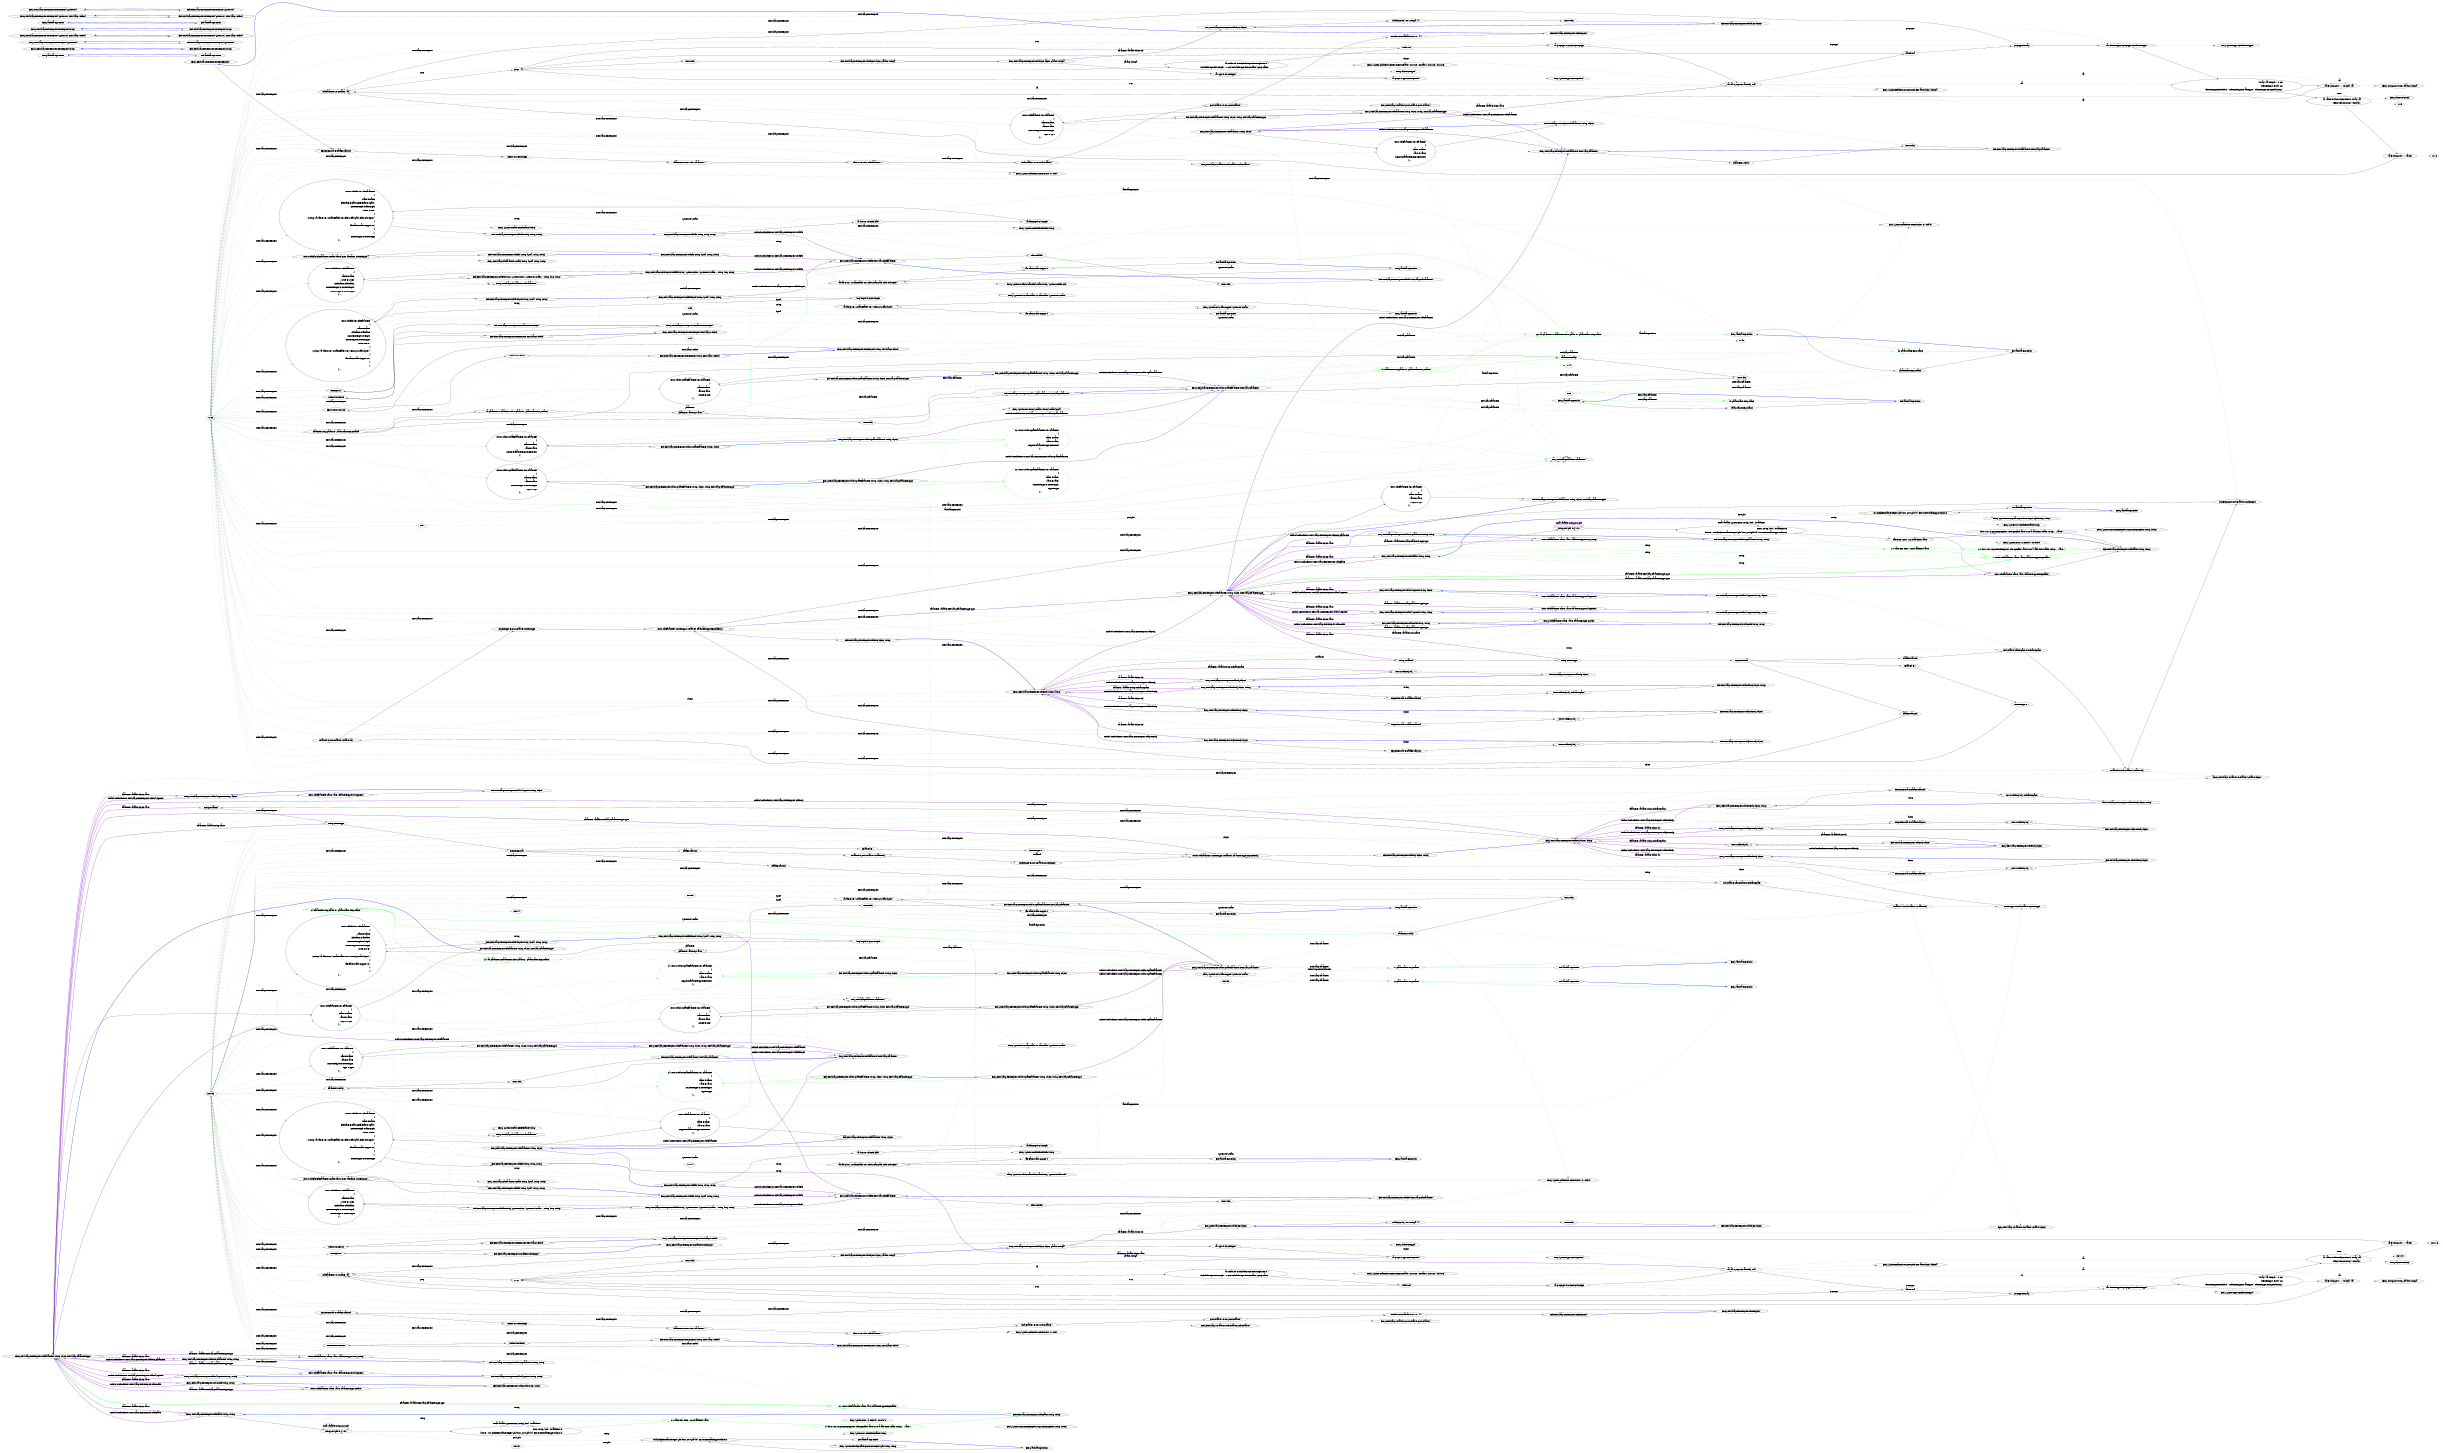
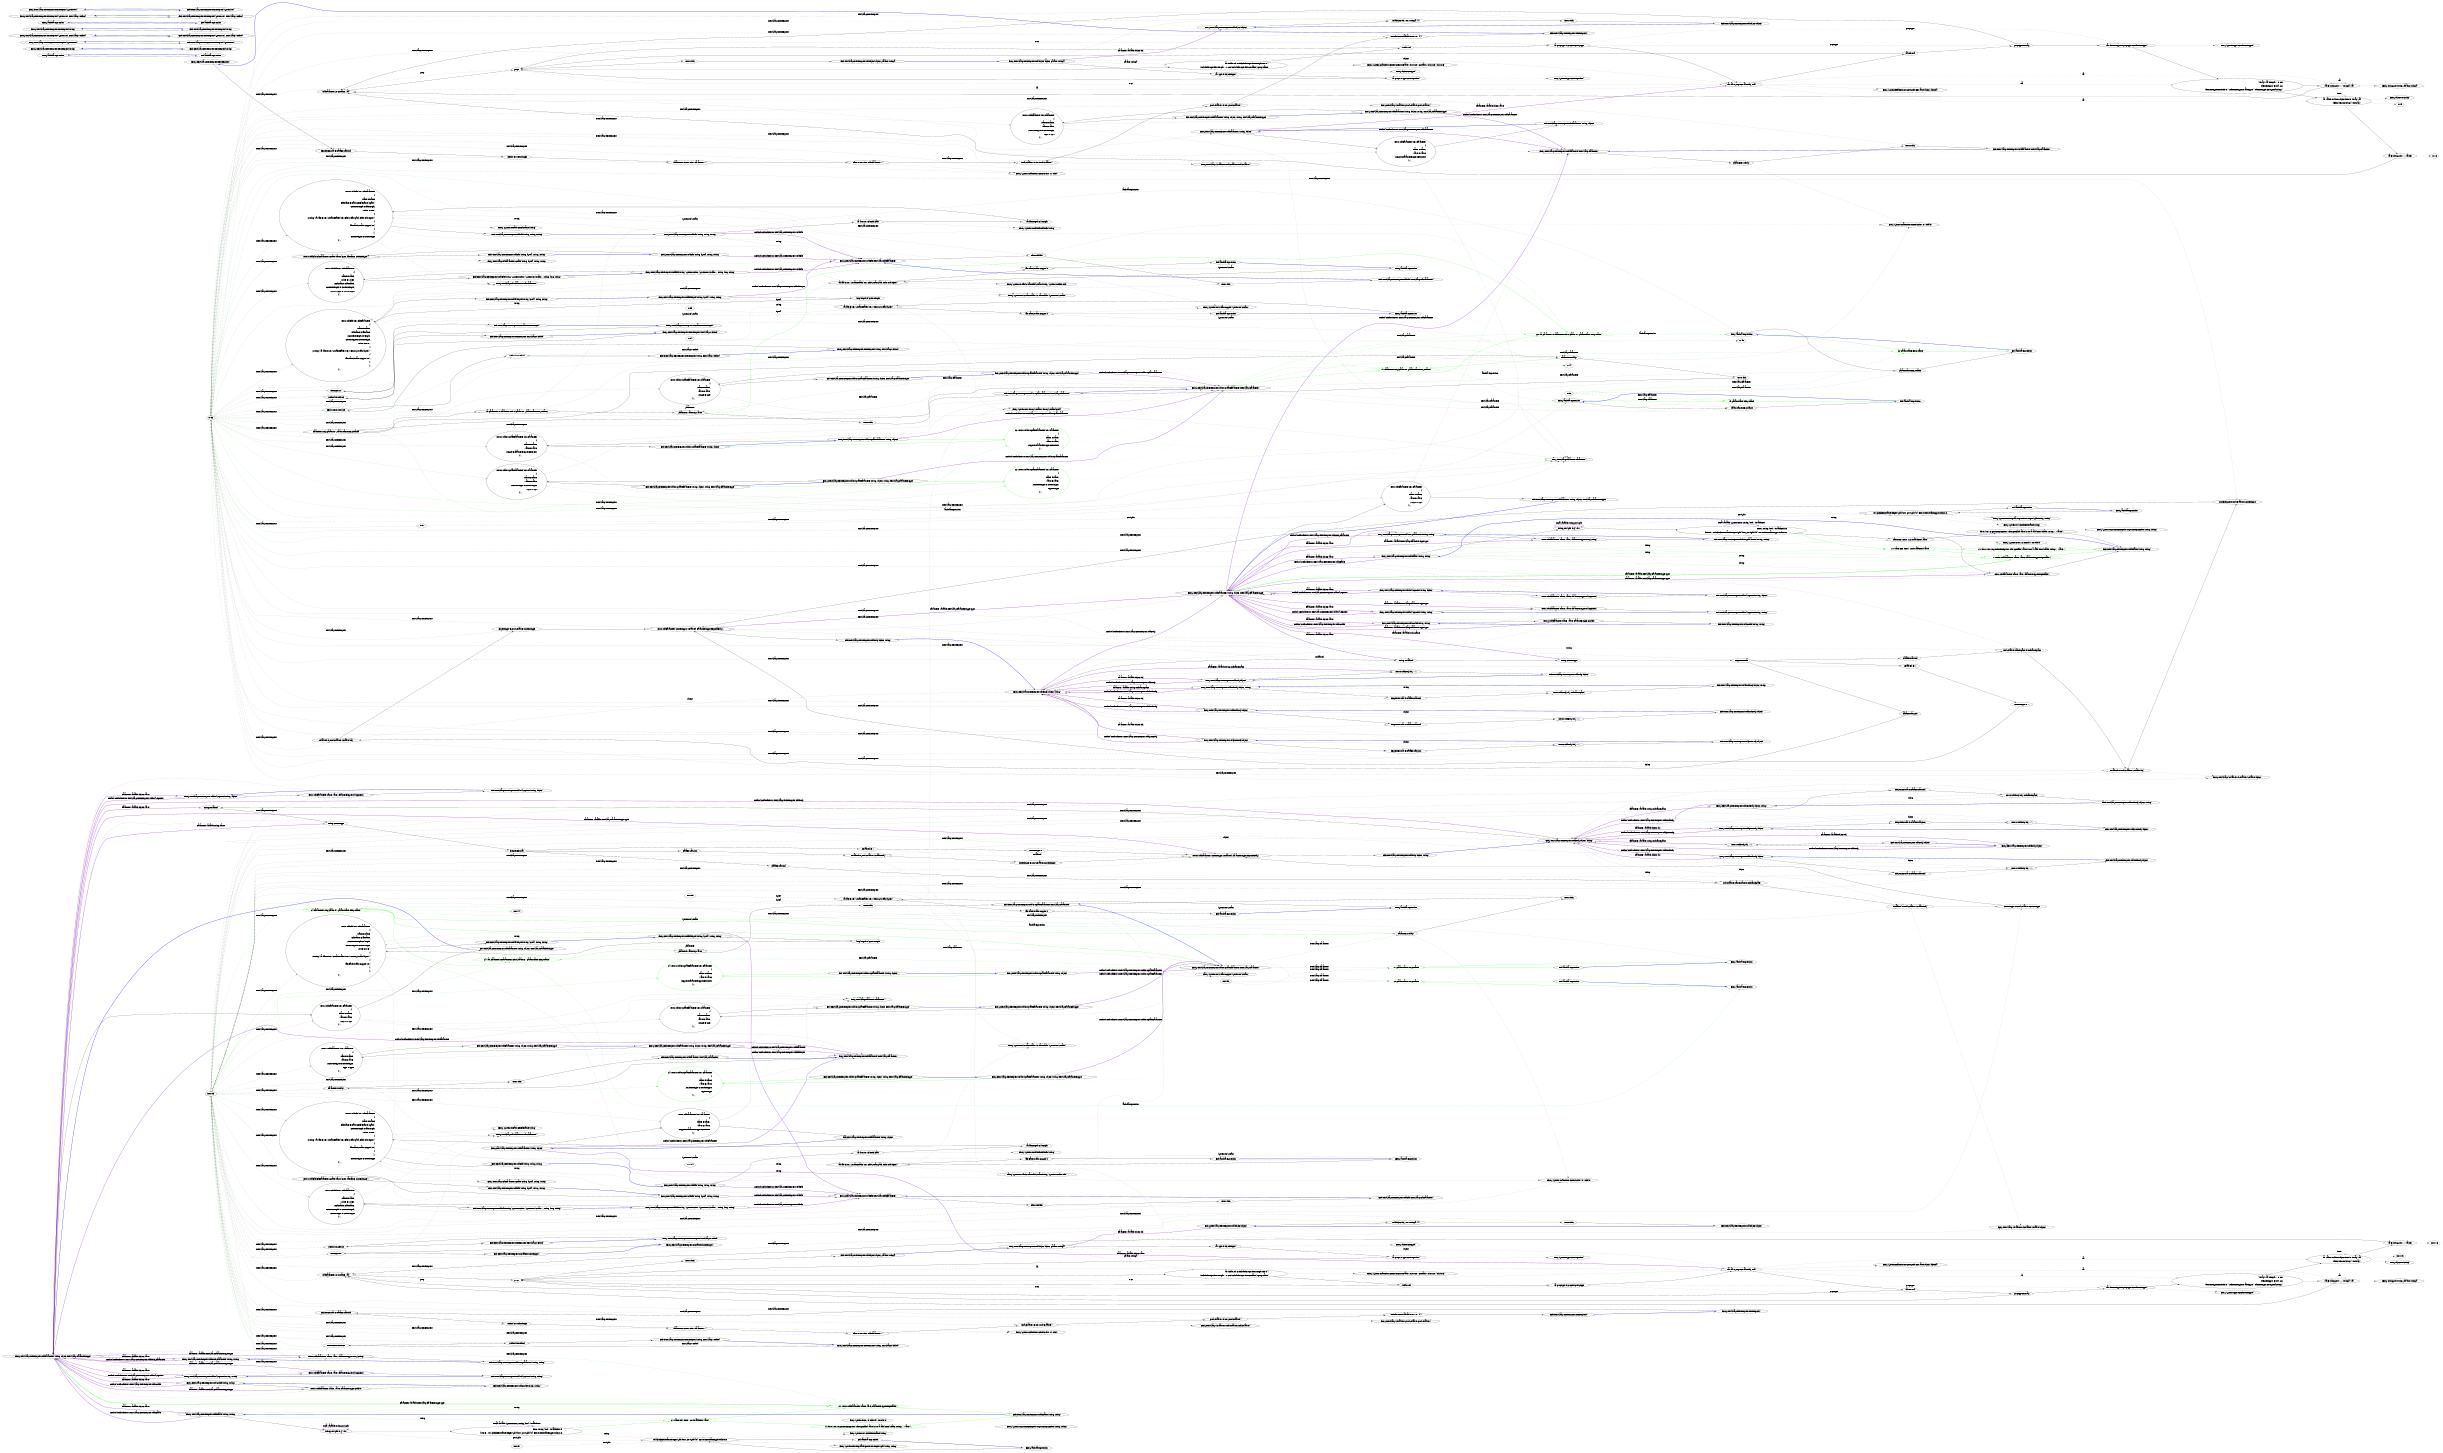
(1319, 969) -> (1319, 969)
